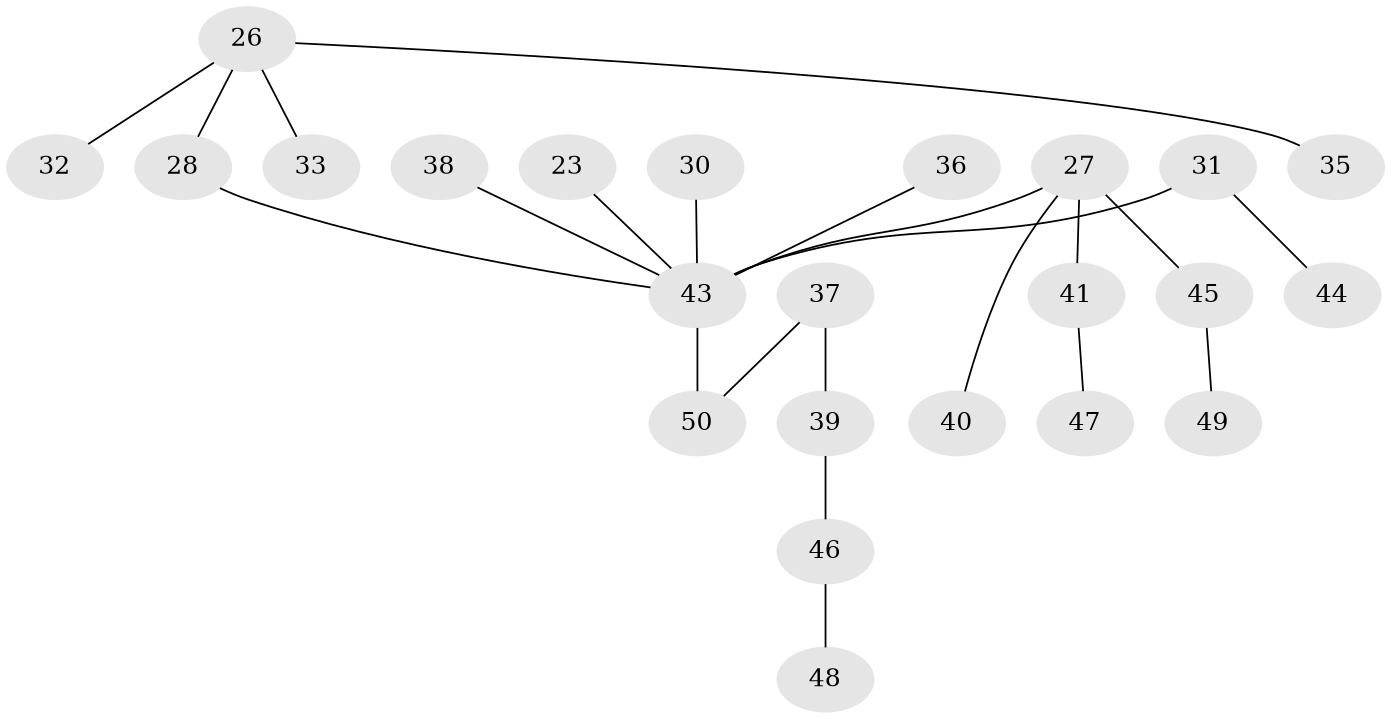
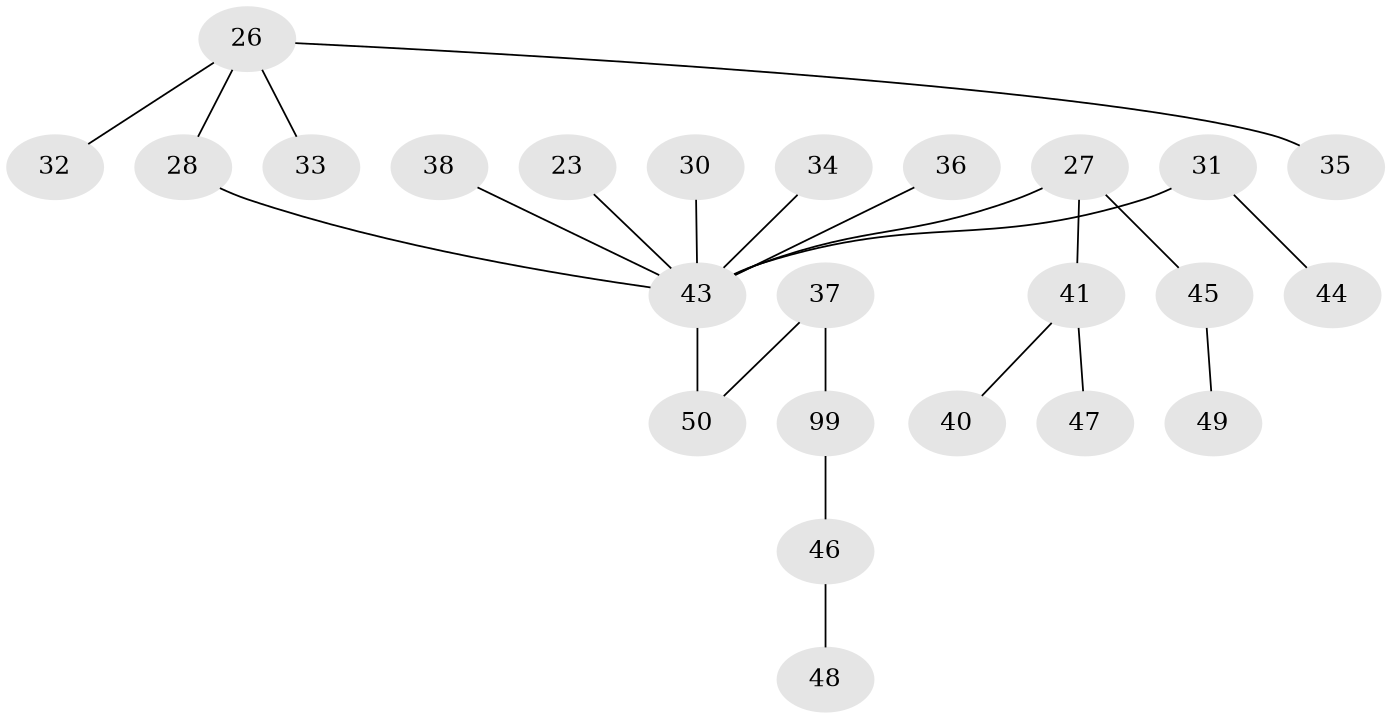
none -> (824, 167)
(1001, 288) -> (1017, 359)
(826, 423) -> (826, 423)
